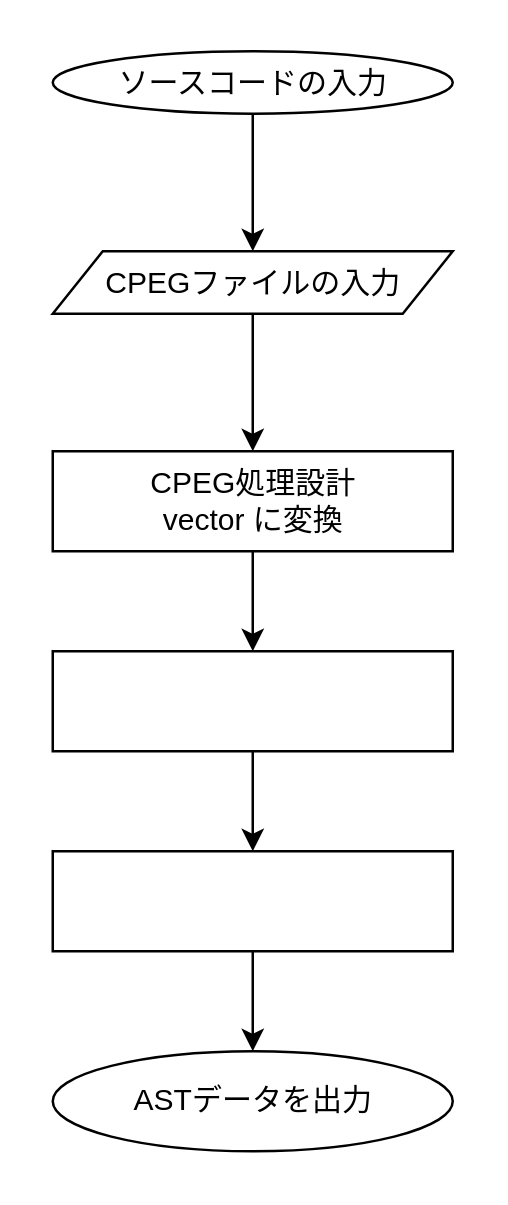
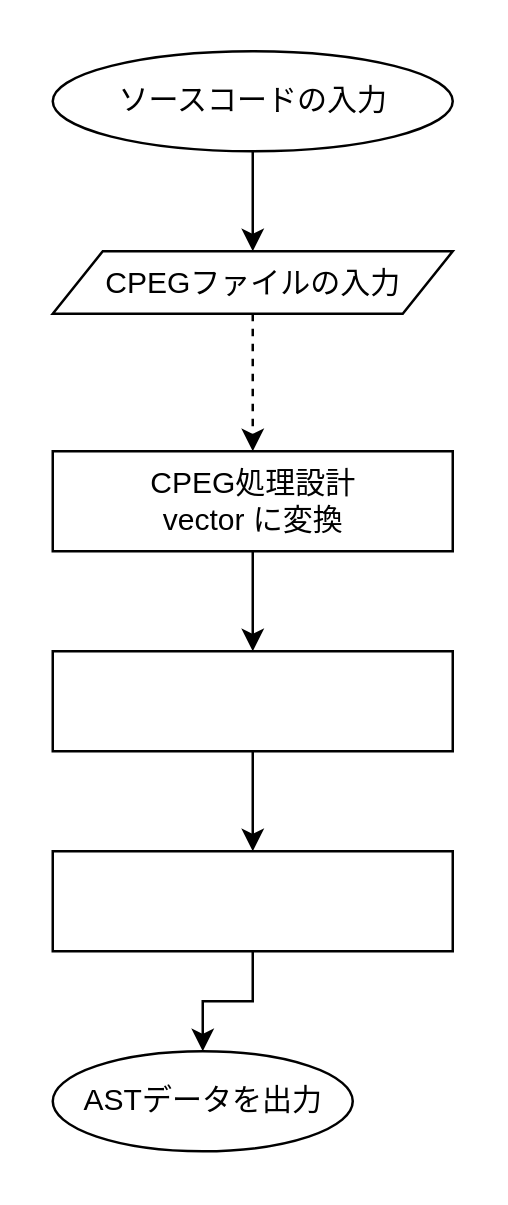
(253, 83) -> (253, 101)
(253, 375) -> (253, 375)
(253, 1101) -> (203, 1101)
